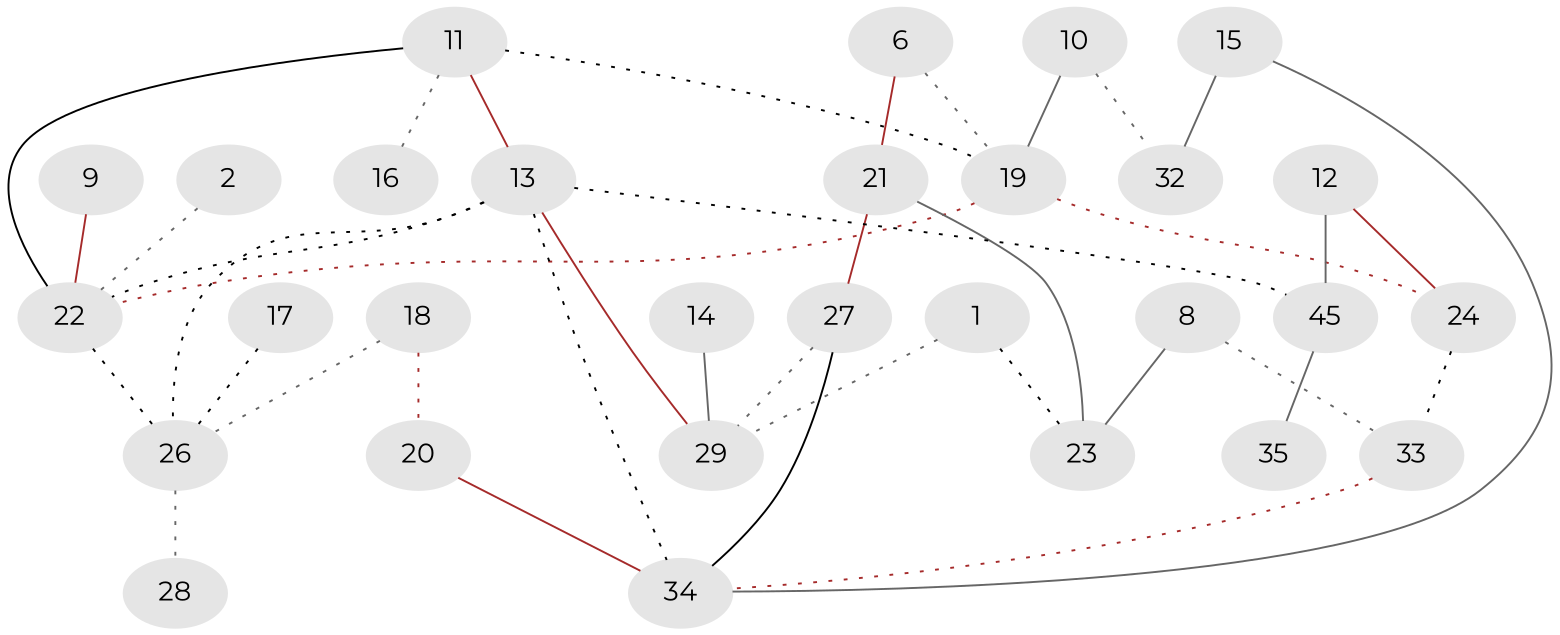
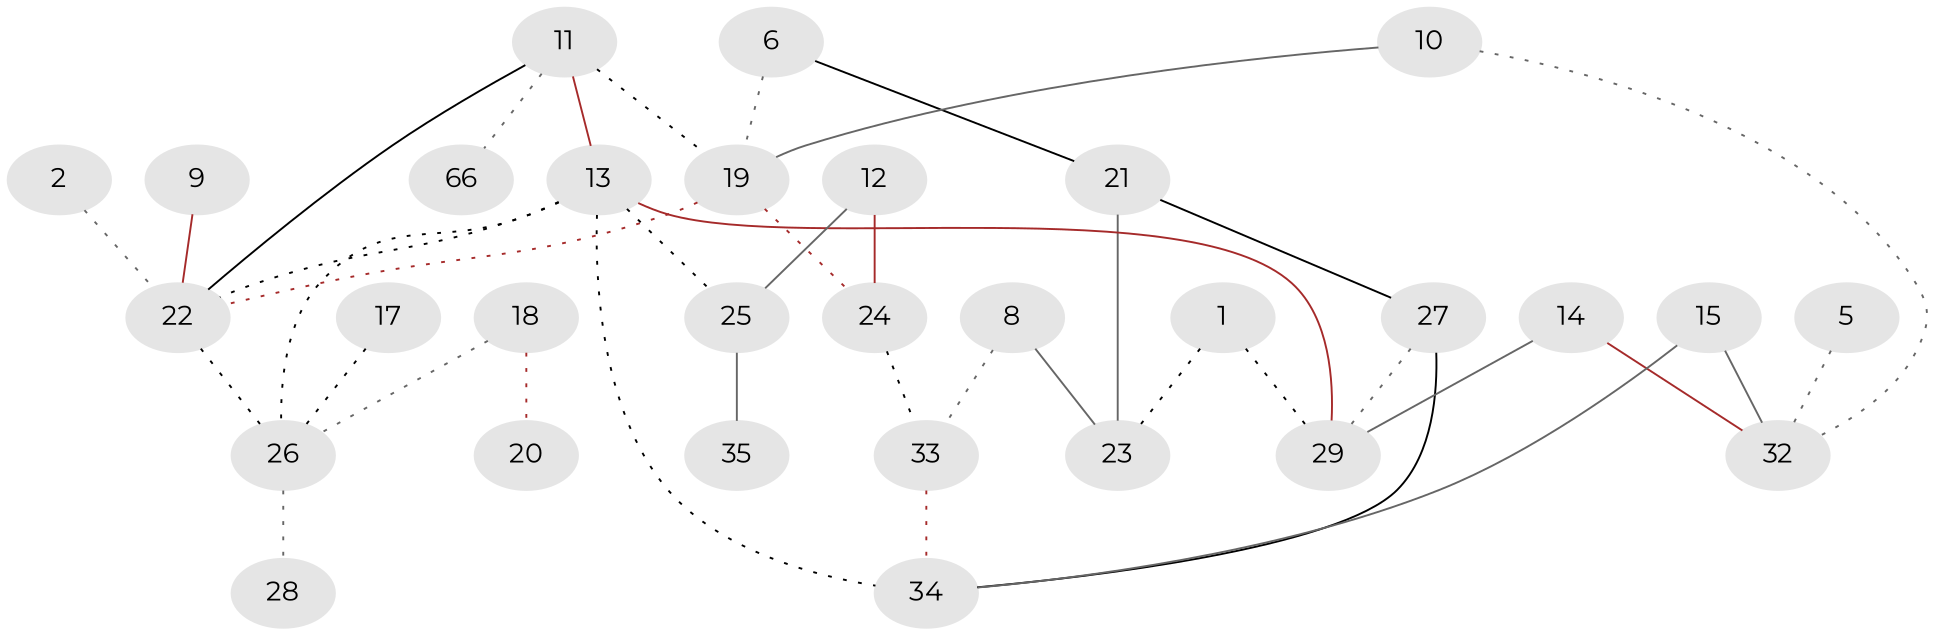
(888, 111) -> (964, 119)
(386, 180) -> (461, 180)
(858, 249) -> (1276, 249)
(1326, 318) -> (737, 318)
none -> (1847, 318)
(844, 387) -> (1276, 387)
none -> (1675, 387)
(549, 524) -> none
